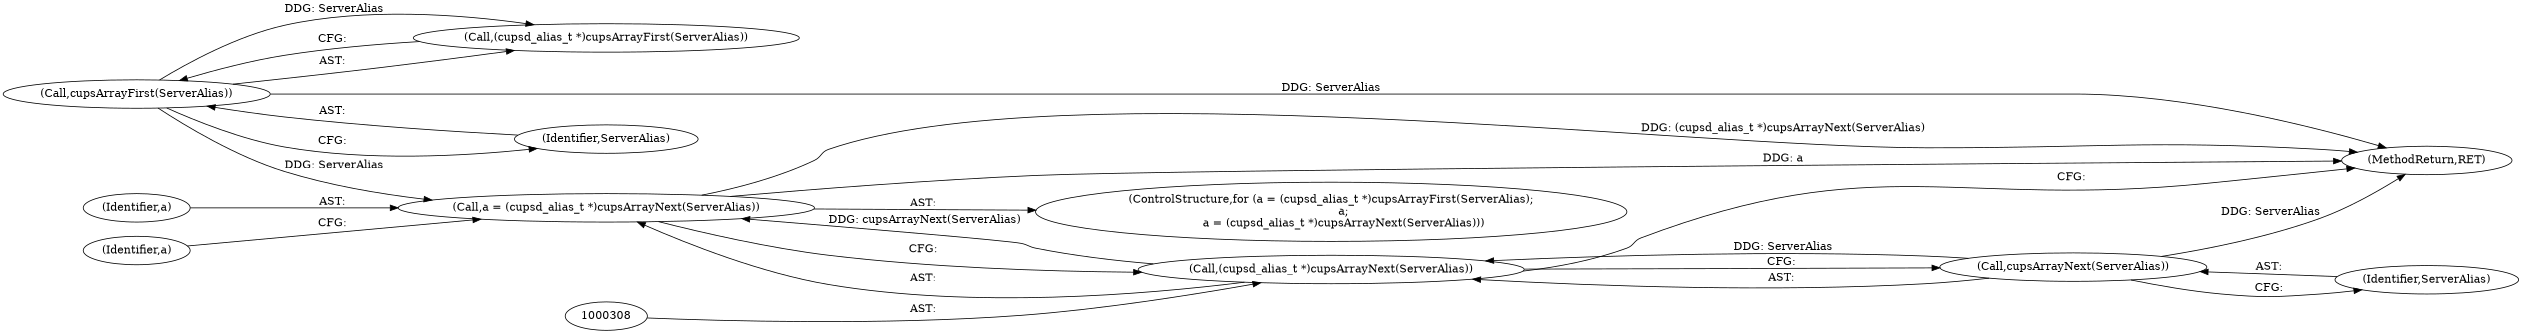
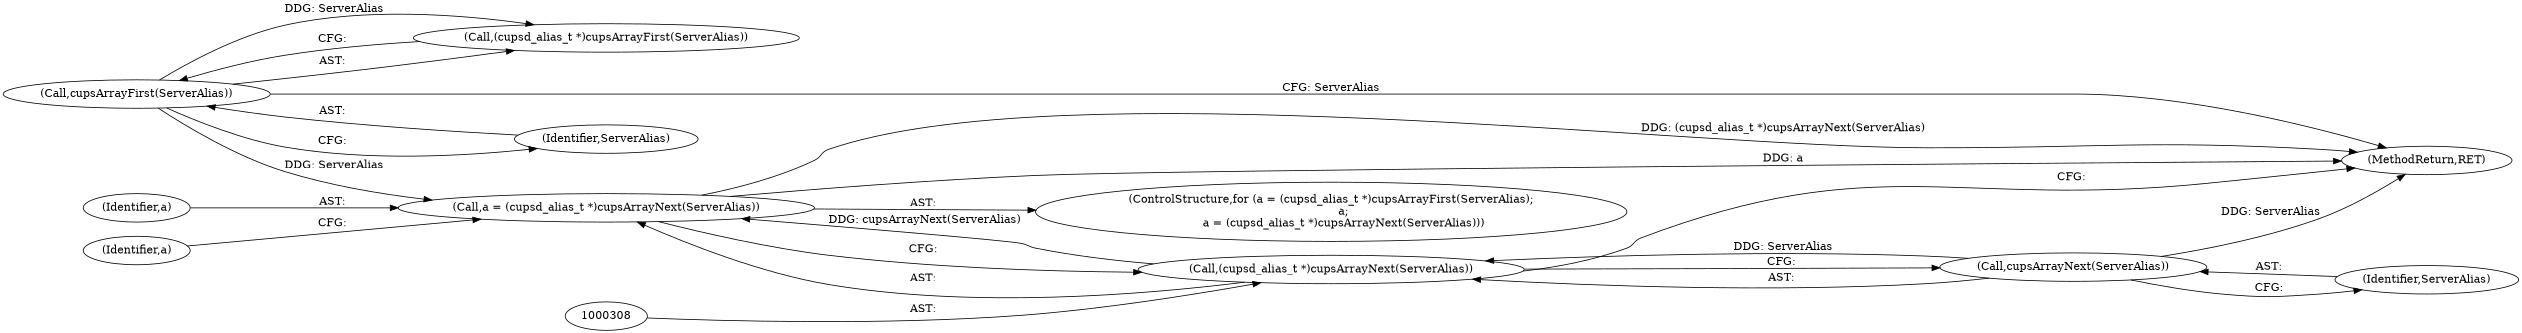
(1331, 88) -> (1331, 88)
